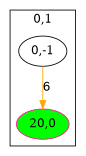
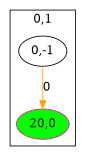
(47, 88) -> (47, 88)
